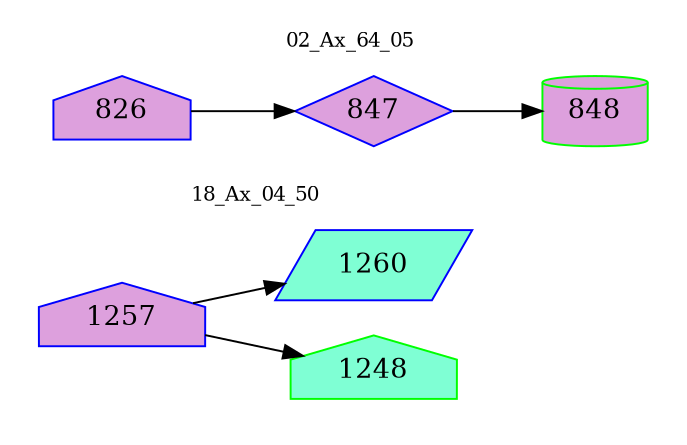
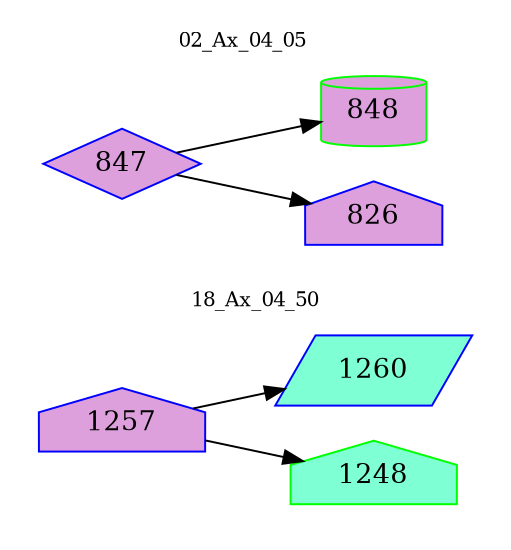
(350, 42) -> (243, 42)
(233, 111) -> (234, 187)
